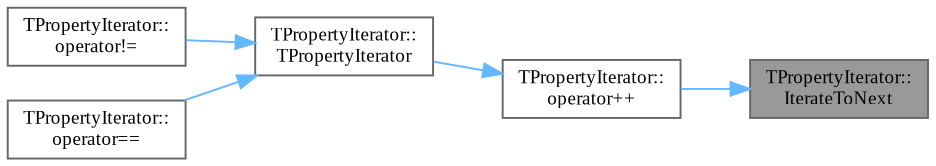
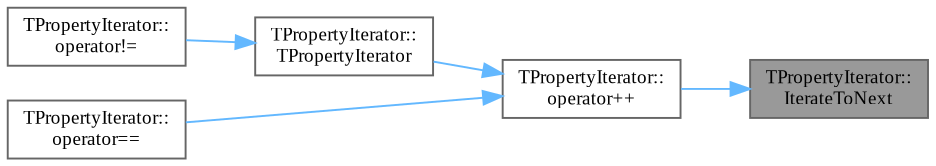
(211, 91) -> (334, 110)
